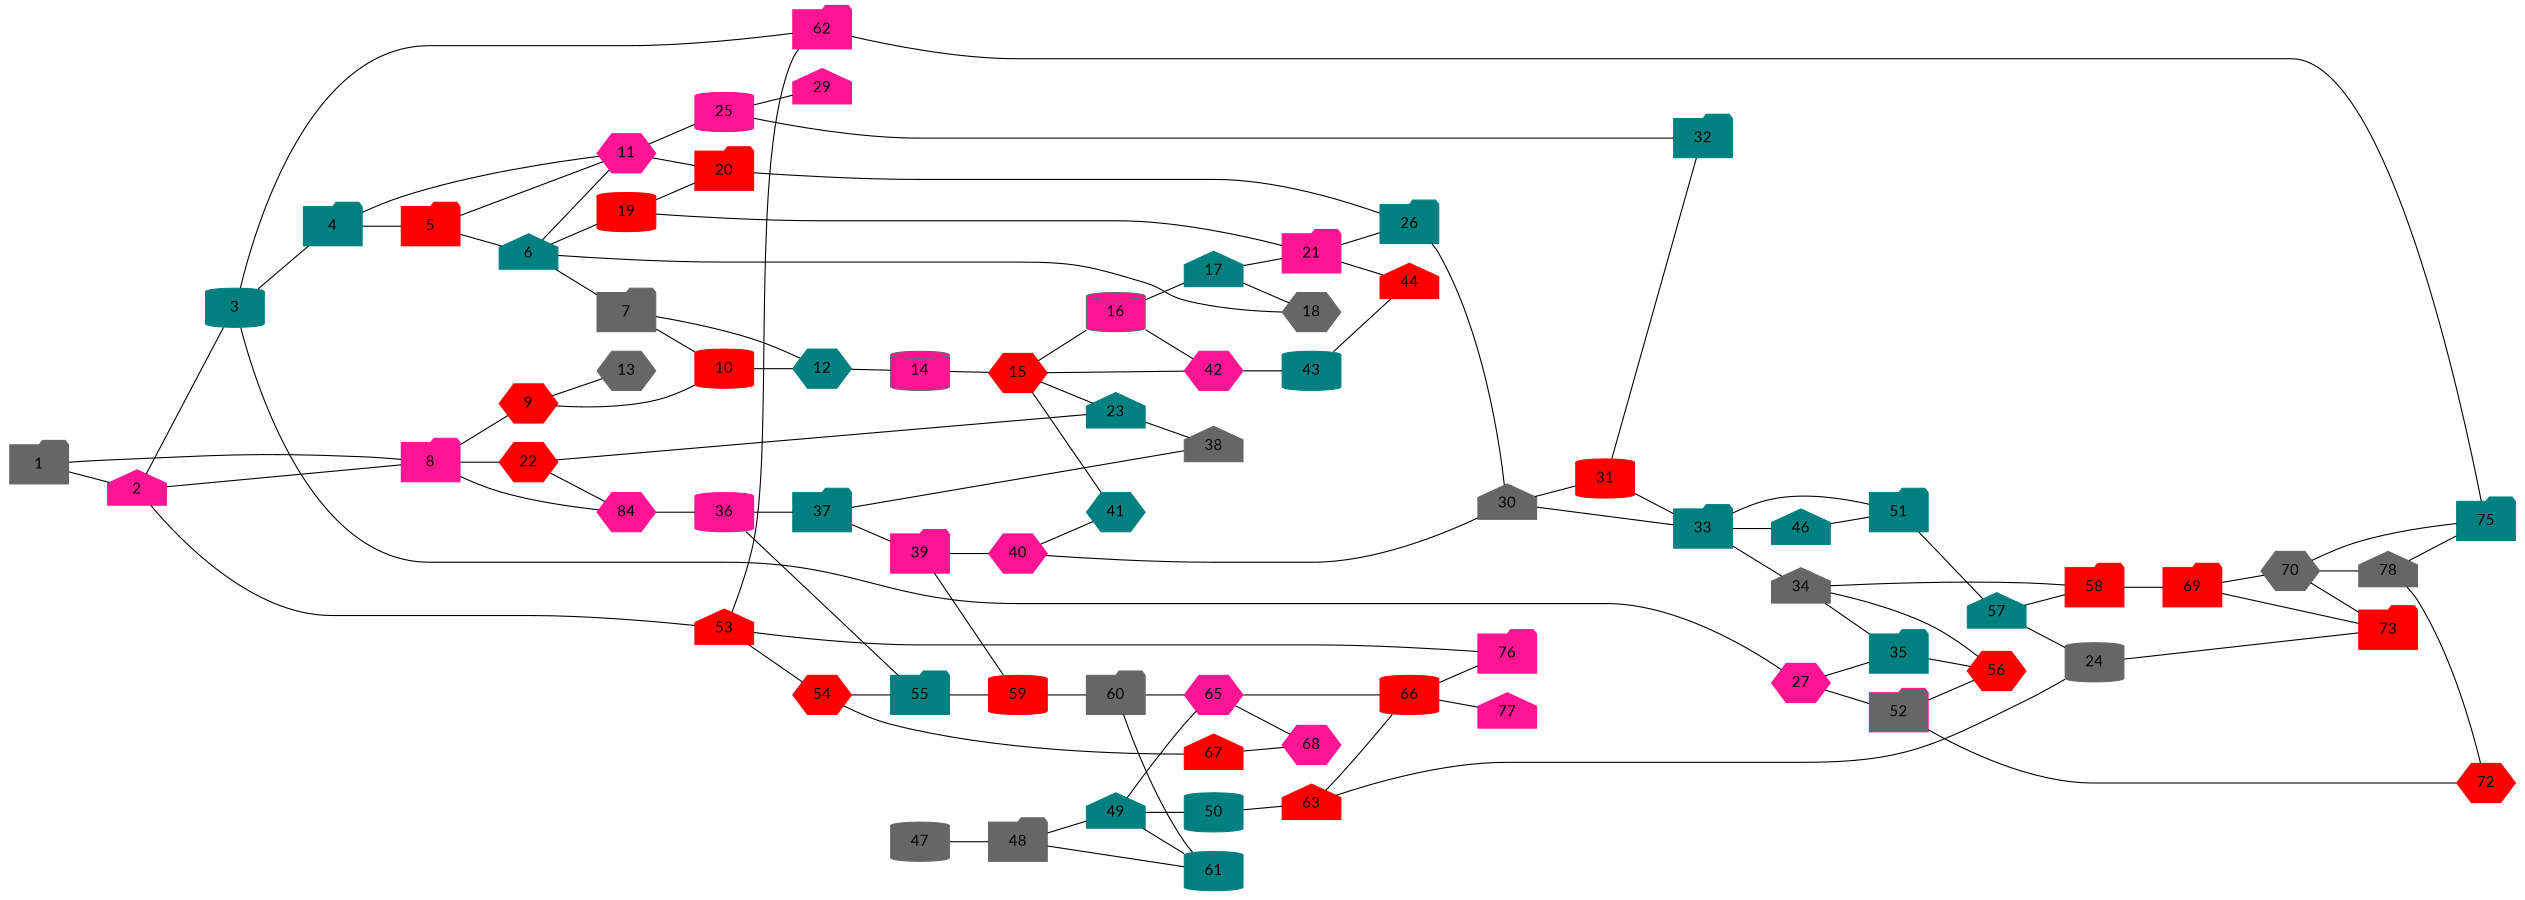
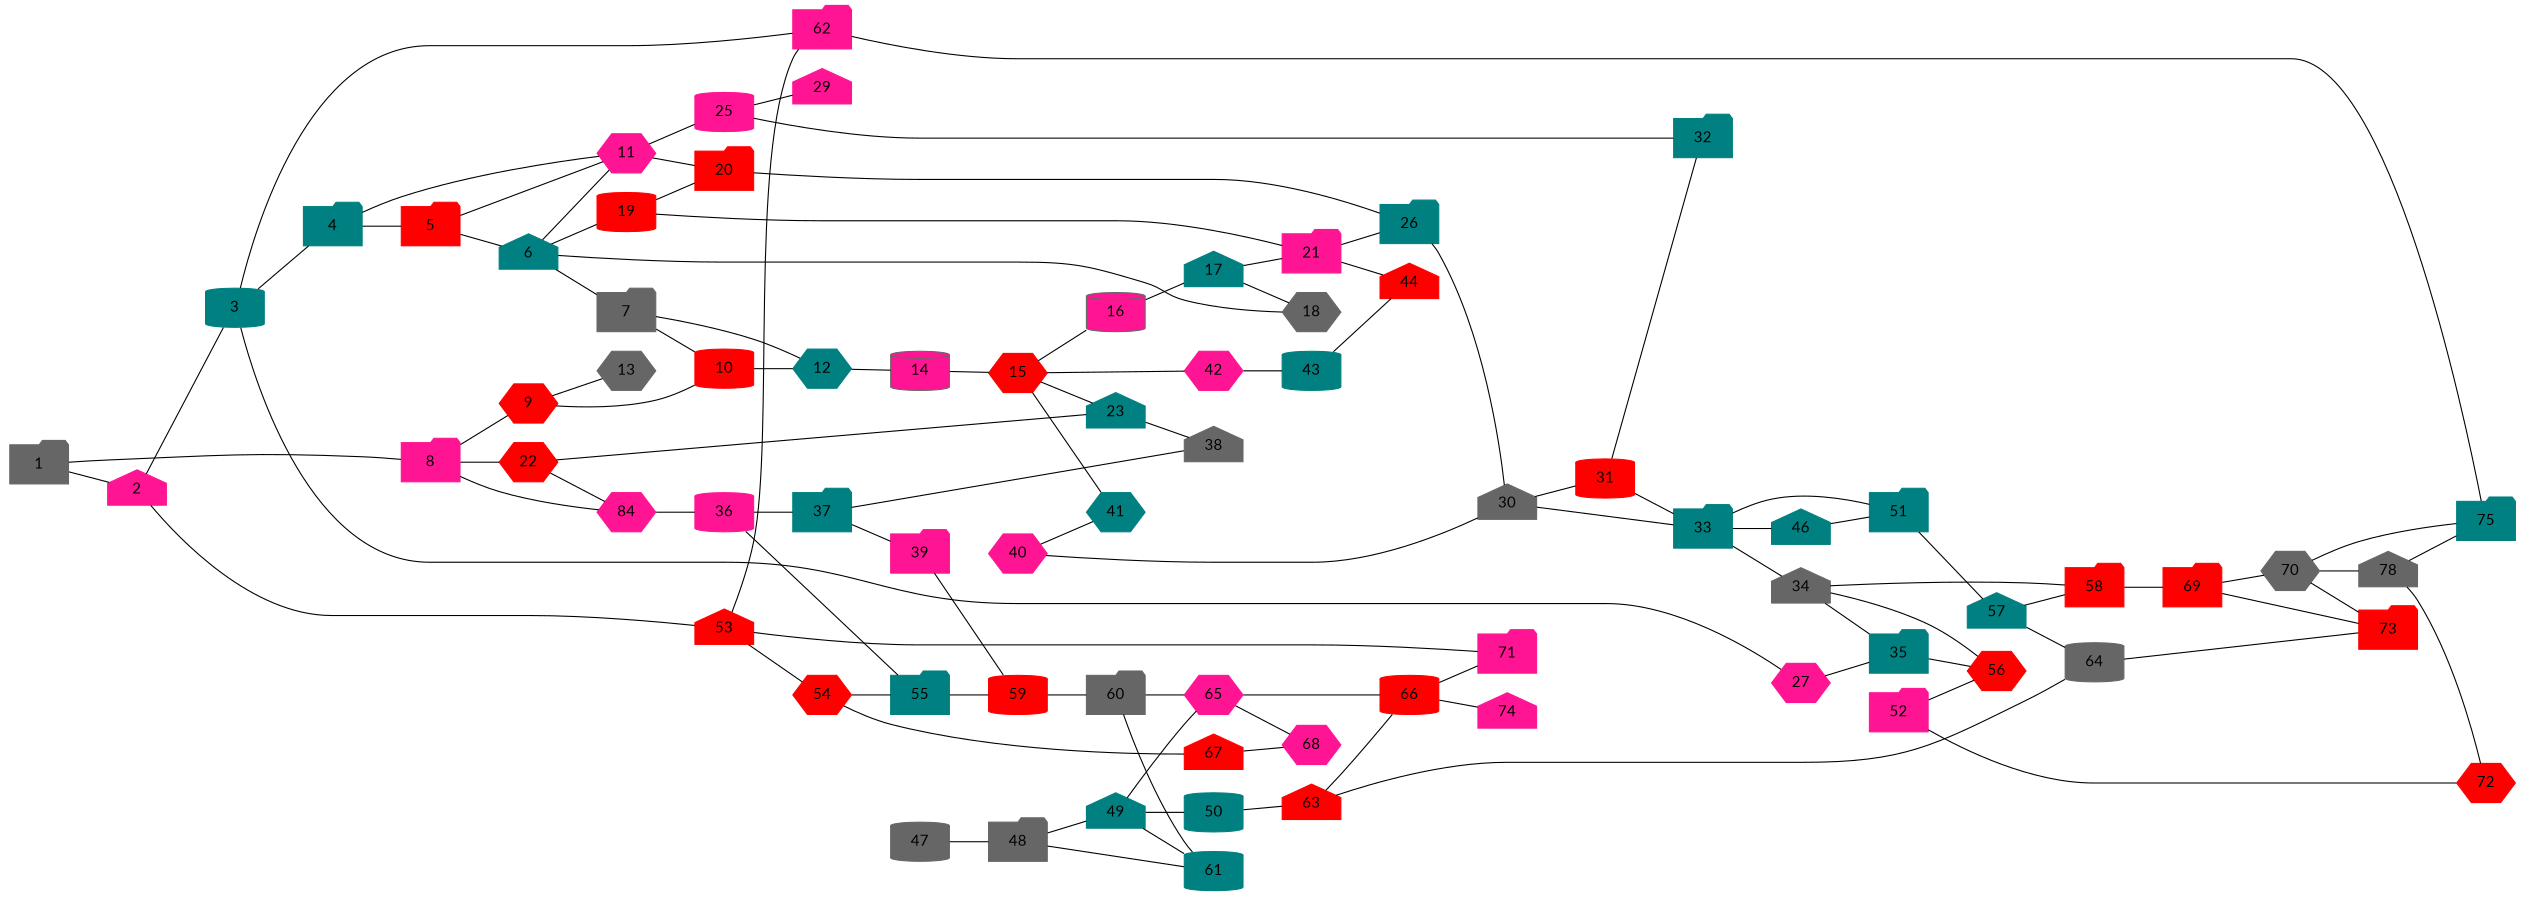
(1169, 344) -> none
(284, 476) -> none
(969, 554) -> none
(1507, 654) -> (1507, 654)
(2095, 662) -> (2095, 662)
(1847, 697) -> none
(1507, 712) -> (1507, 712)
(1899, 712) -> (1899, 712)
